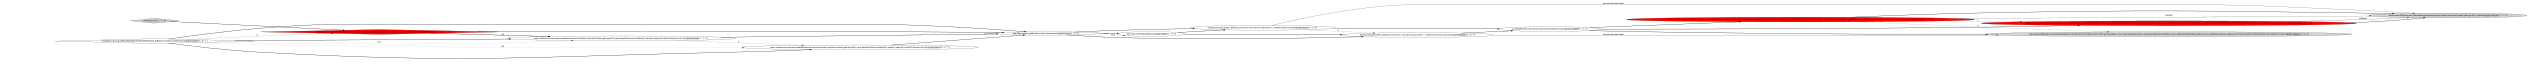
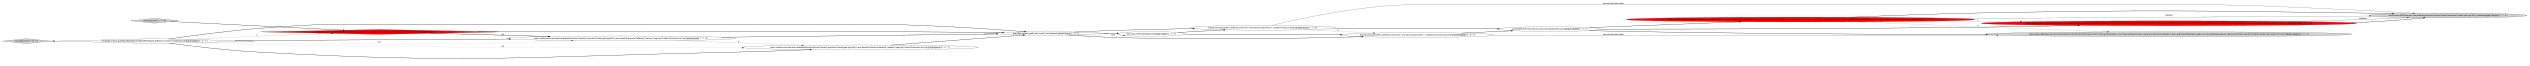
none -> (26, 41)
